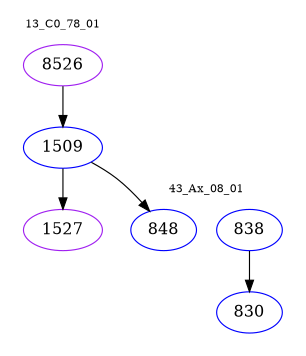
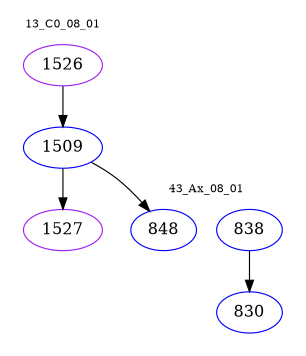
(63, 25) -> (63, 25)
(63, 65) -> (63, 65)
